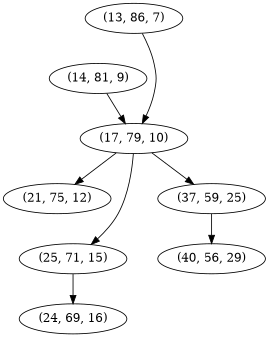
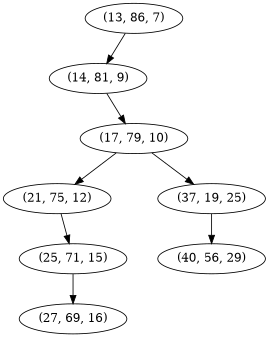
(156, 74) -> (118, 45)
(212, 199) -> (212, 199)
(124, 200) -> (64, 225)
(73, 319) -> (73, 319)
